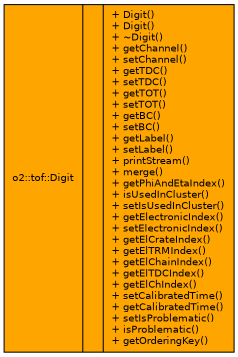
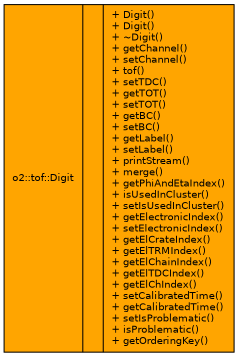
(140, 71) -> (128, 71)
